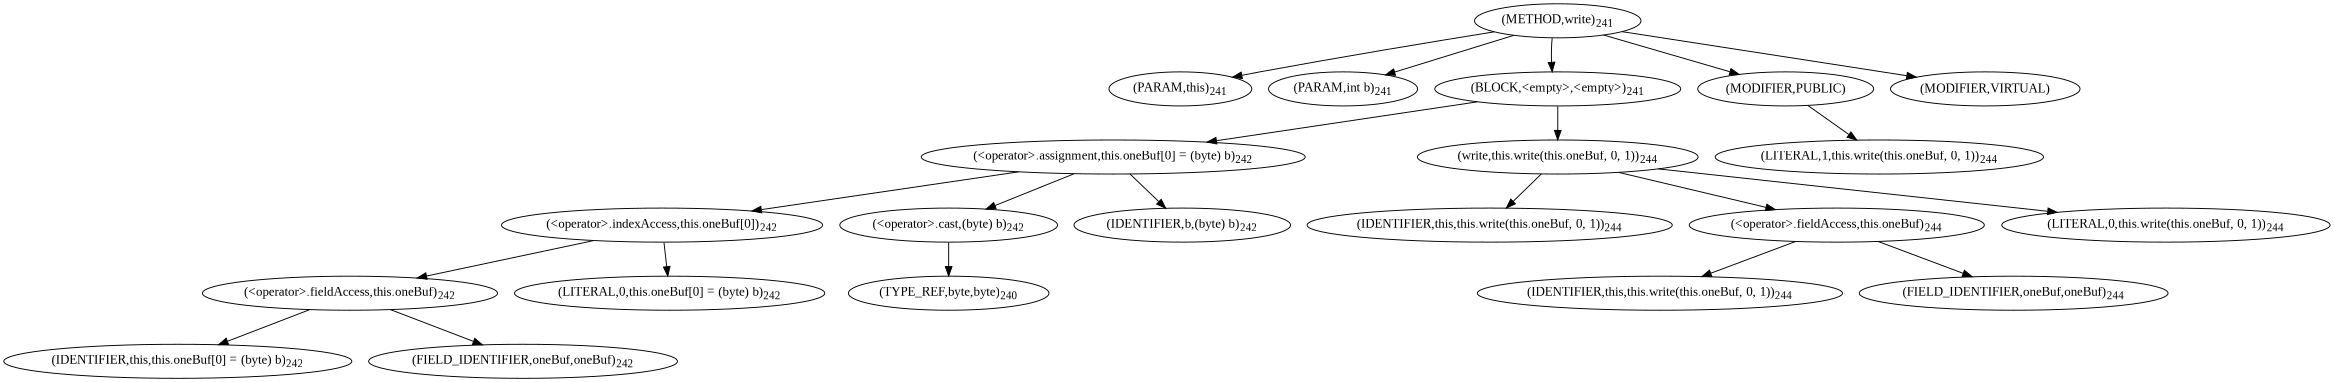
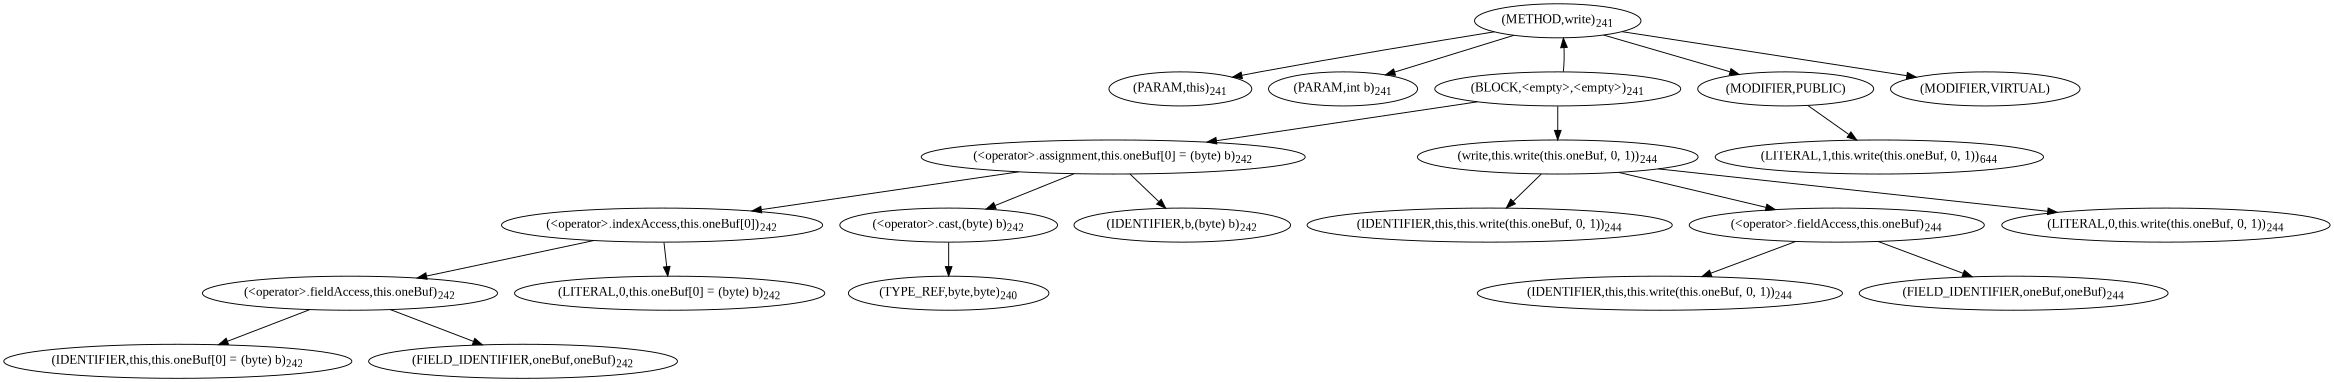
(1551, 50) -> (1564, 60)
(1989, 156) -> (1989, 156)
